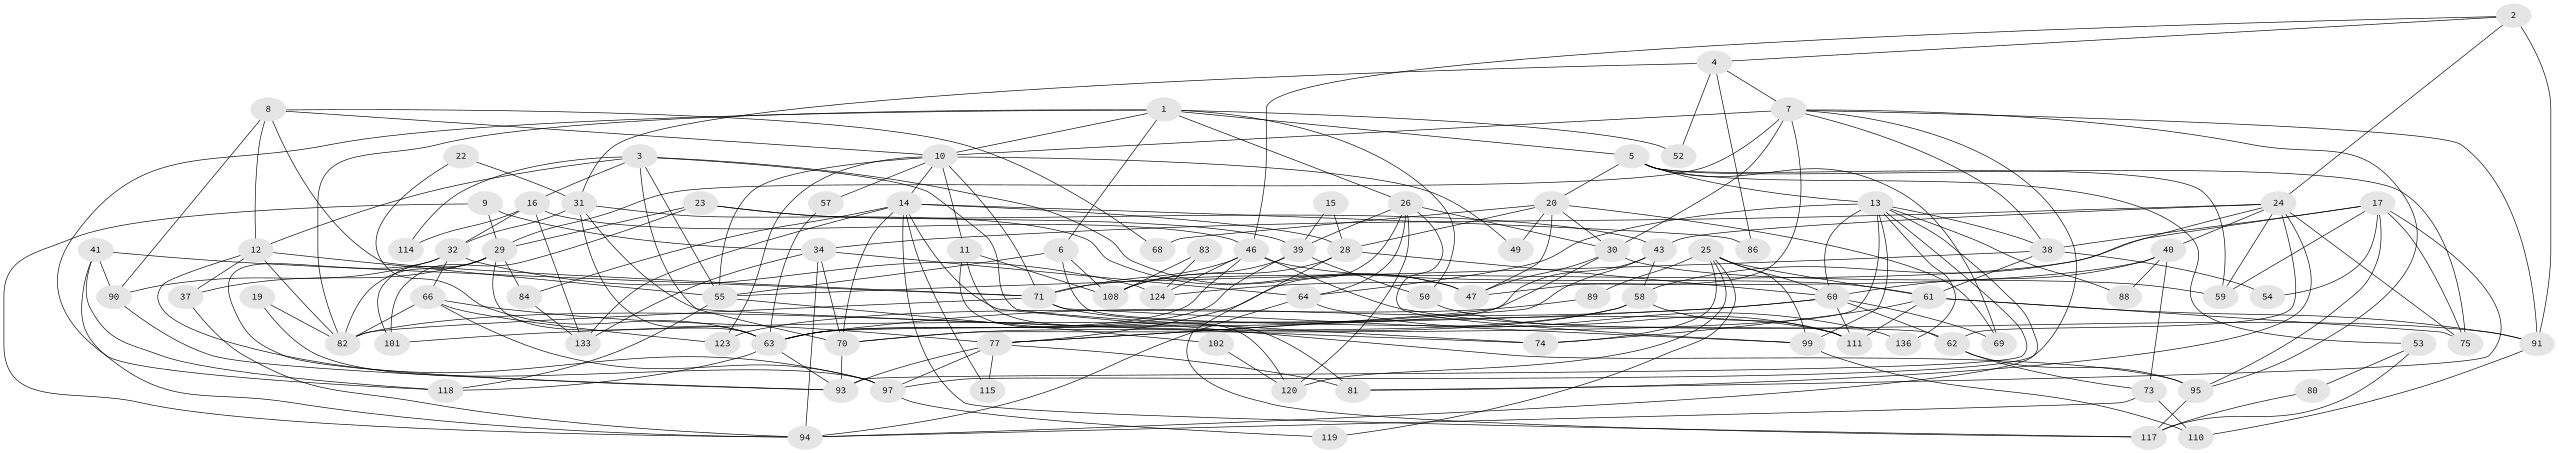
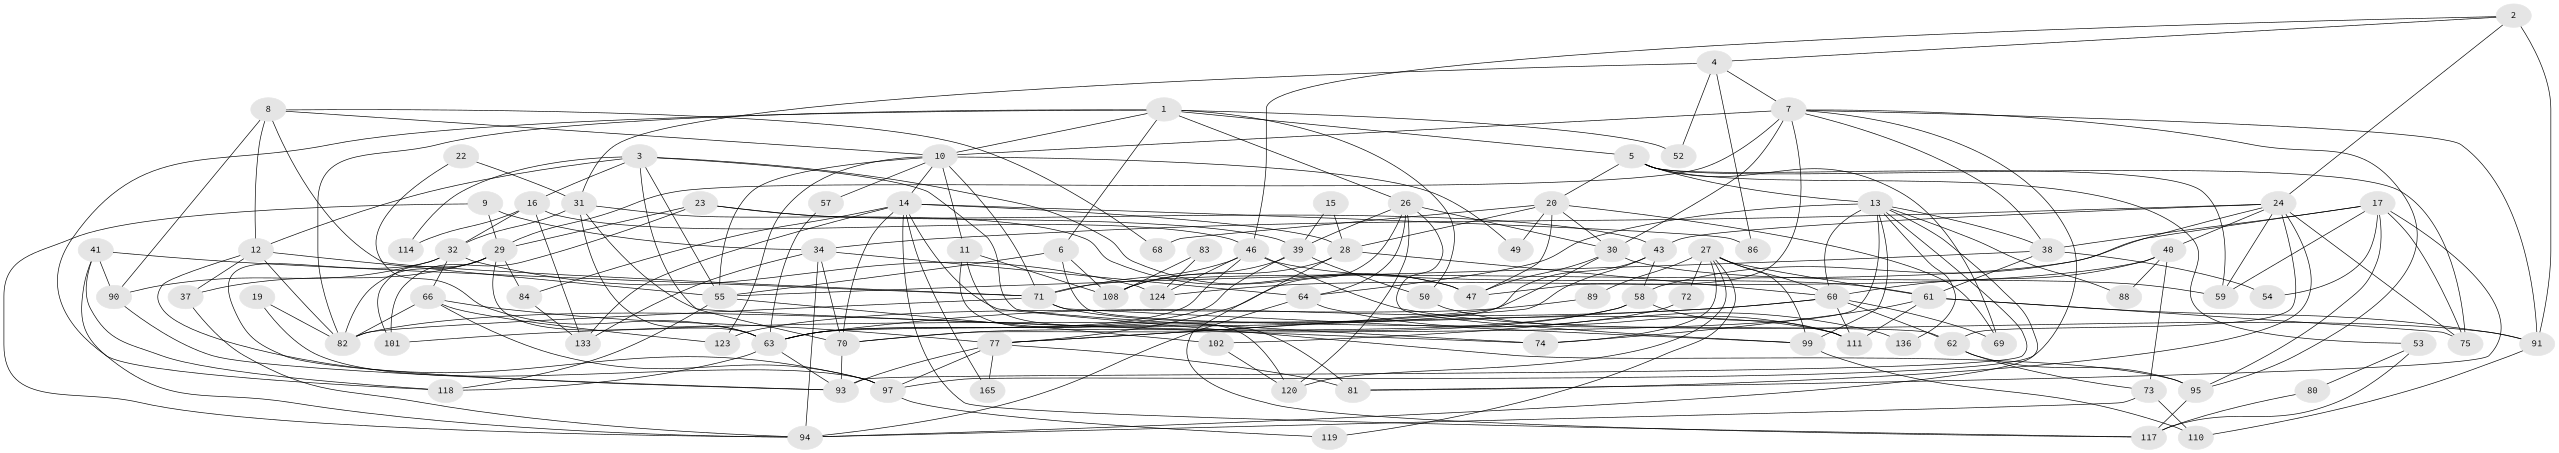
(1706, 250) -> (1706, 250)
none -> (1686, 297)
(988, 391) -> (988, 391)
